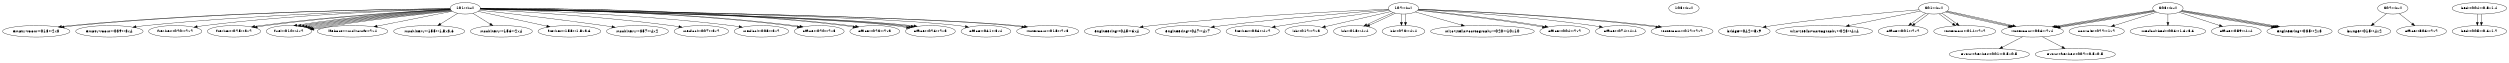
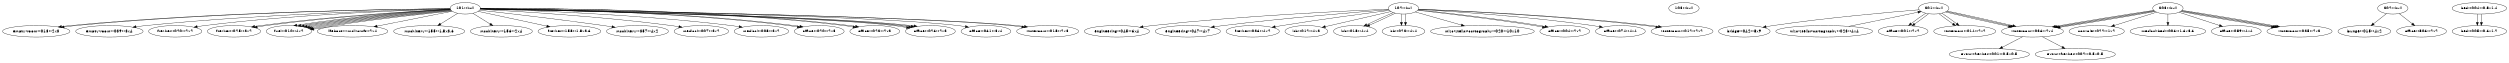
(1885, 18) -> (1883, 19)
(1306, 31) -> (1306, 31)
(2300, 31) -> (2300, 31)
